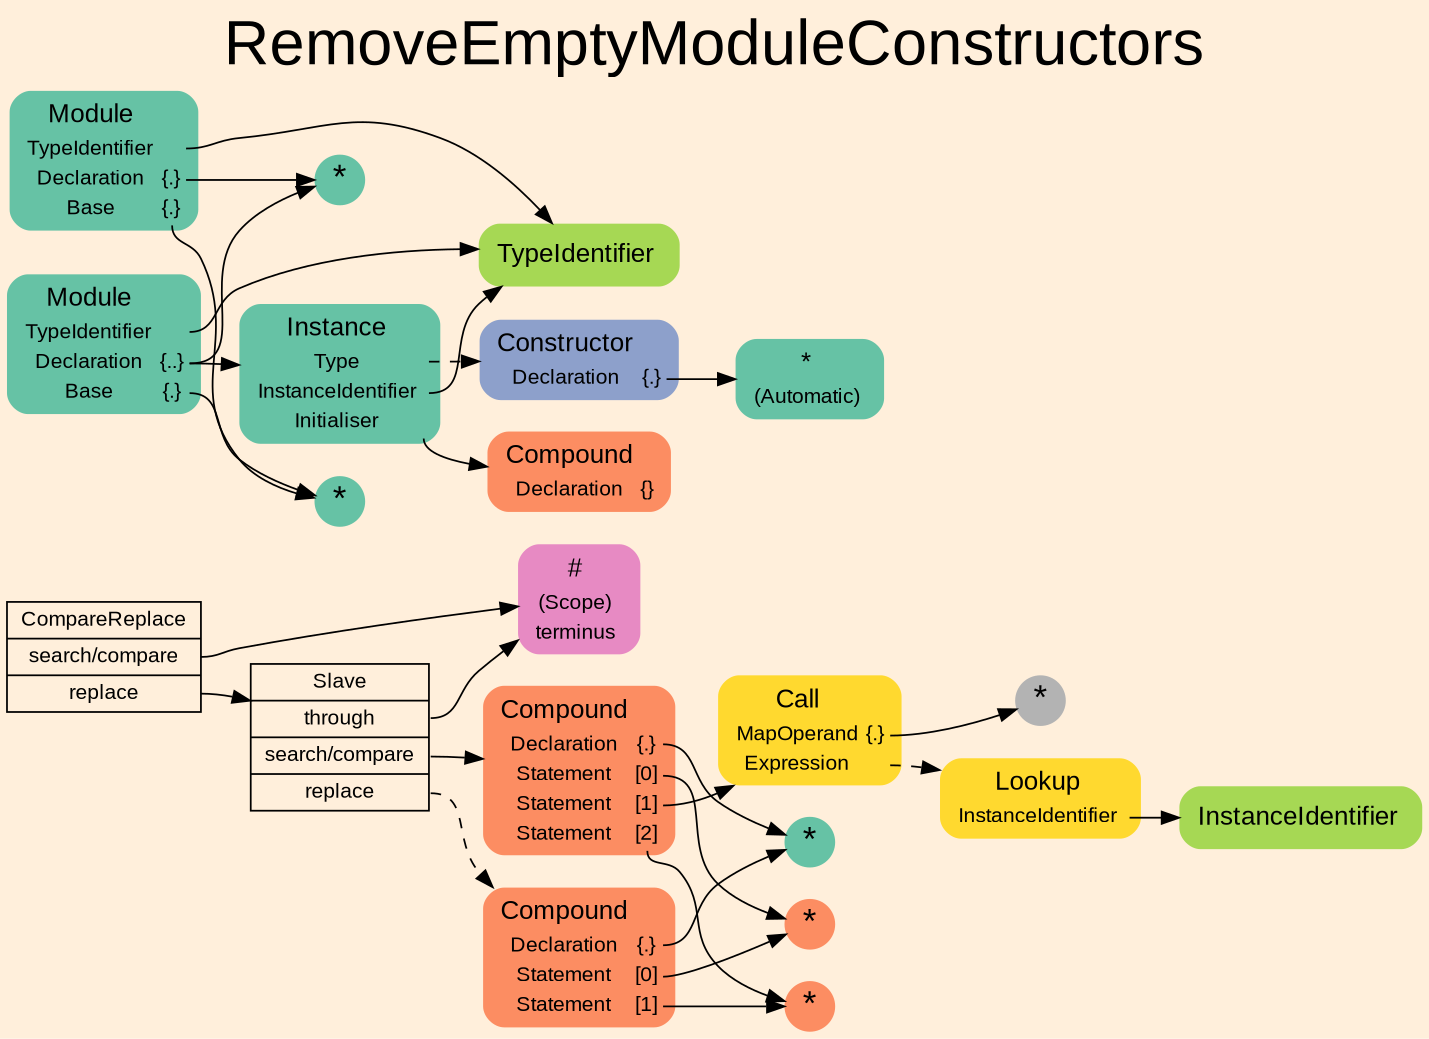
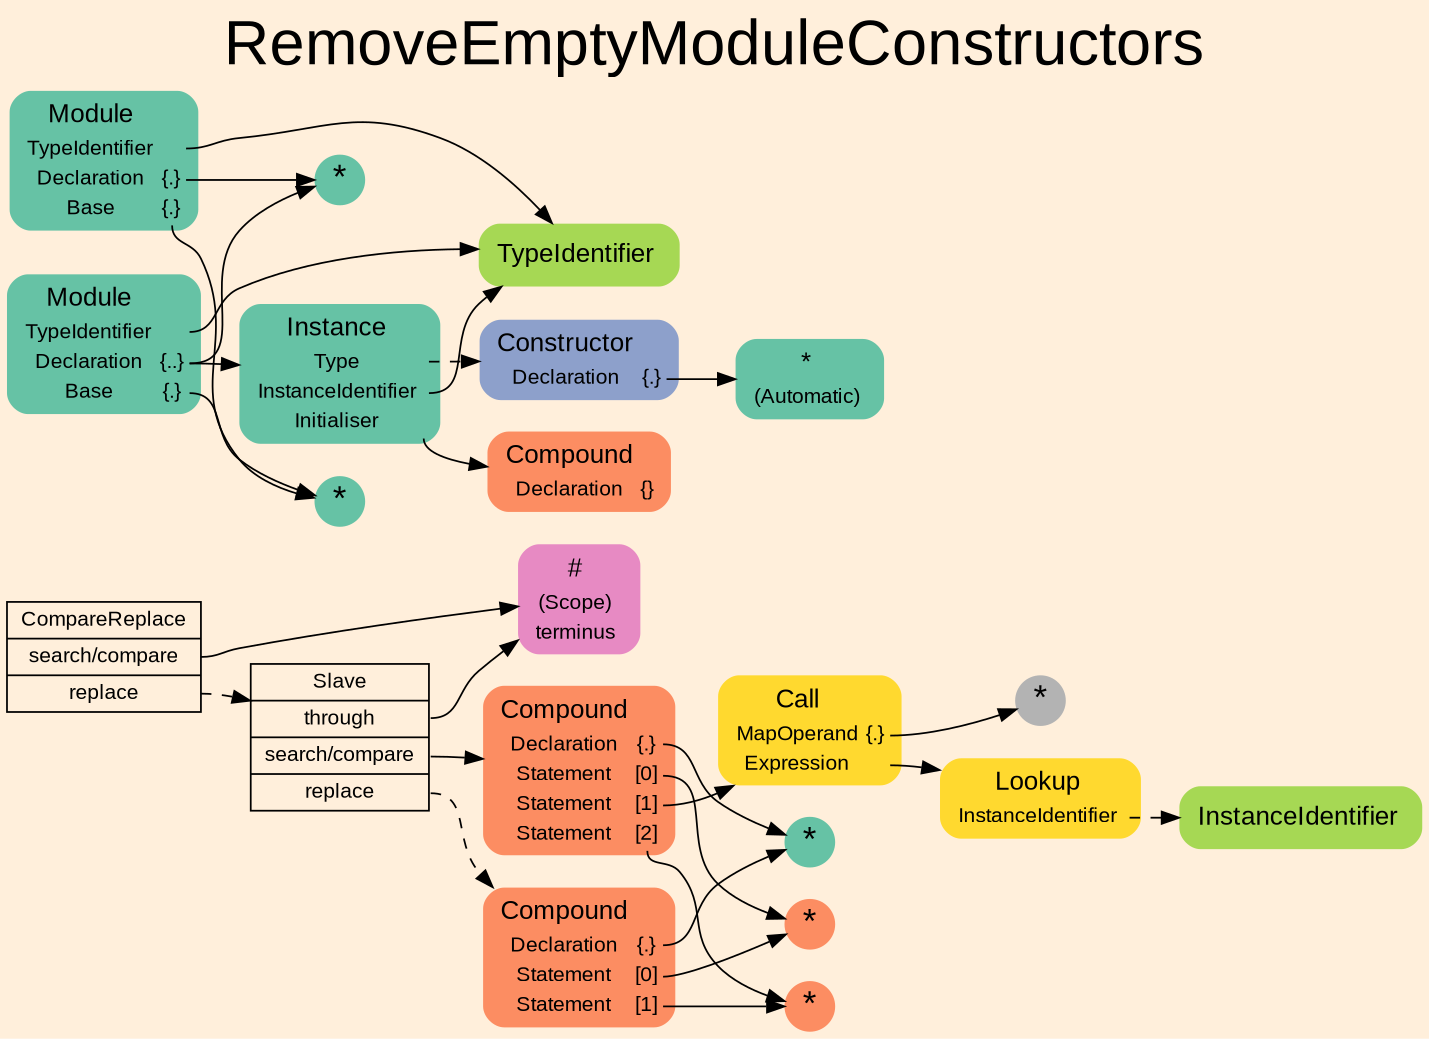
(217, 694) -> (217, 694)
(906, 766) -> (906, 766)
(1145, 818) -> (1145, 818)
